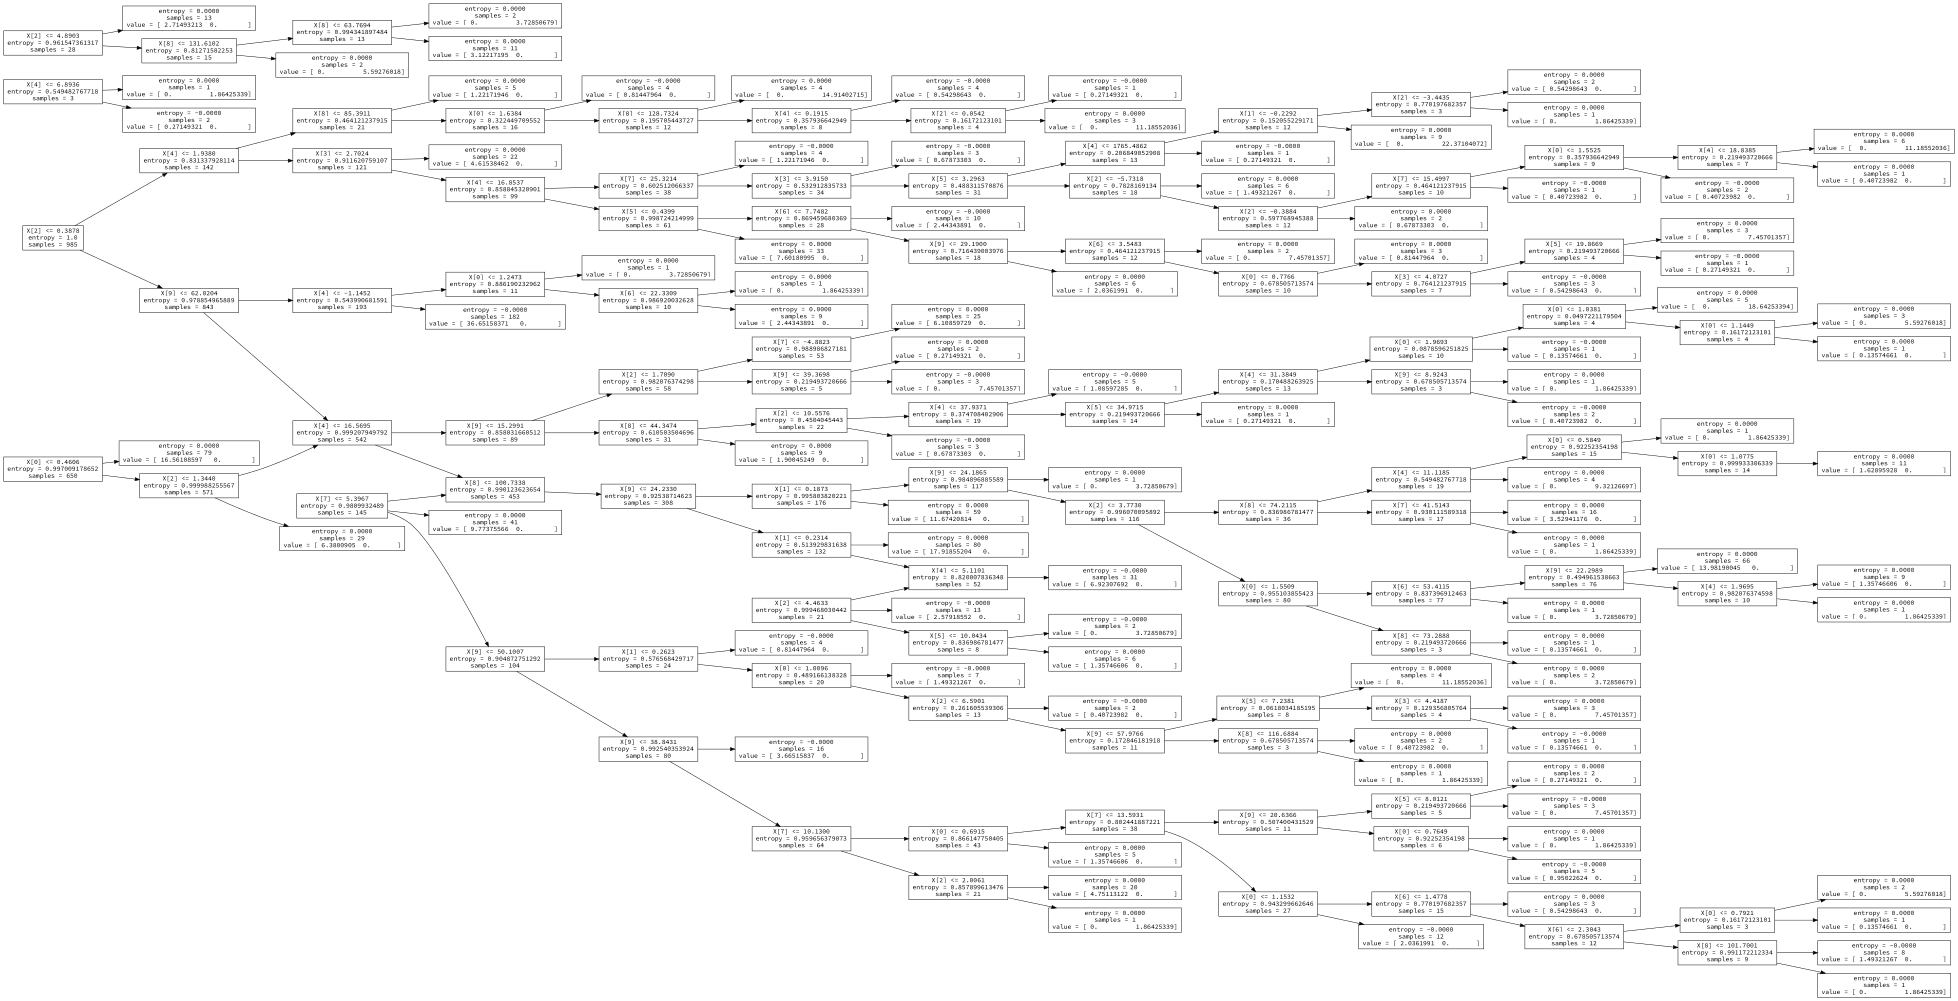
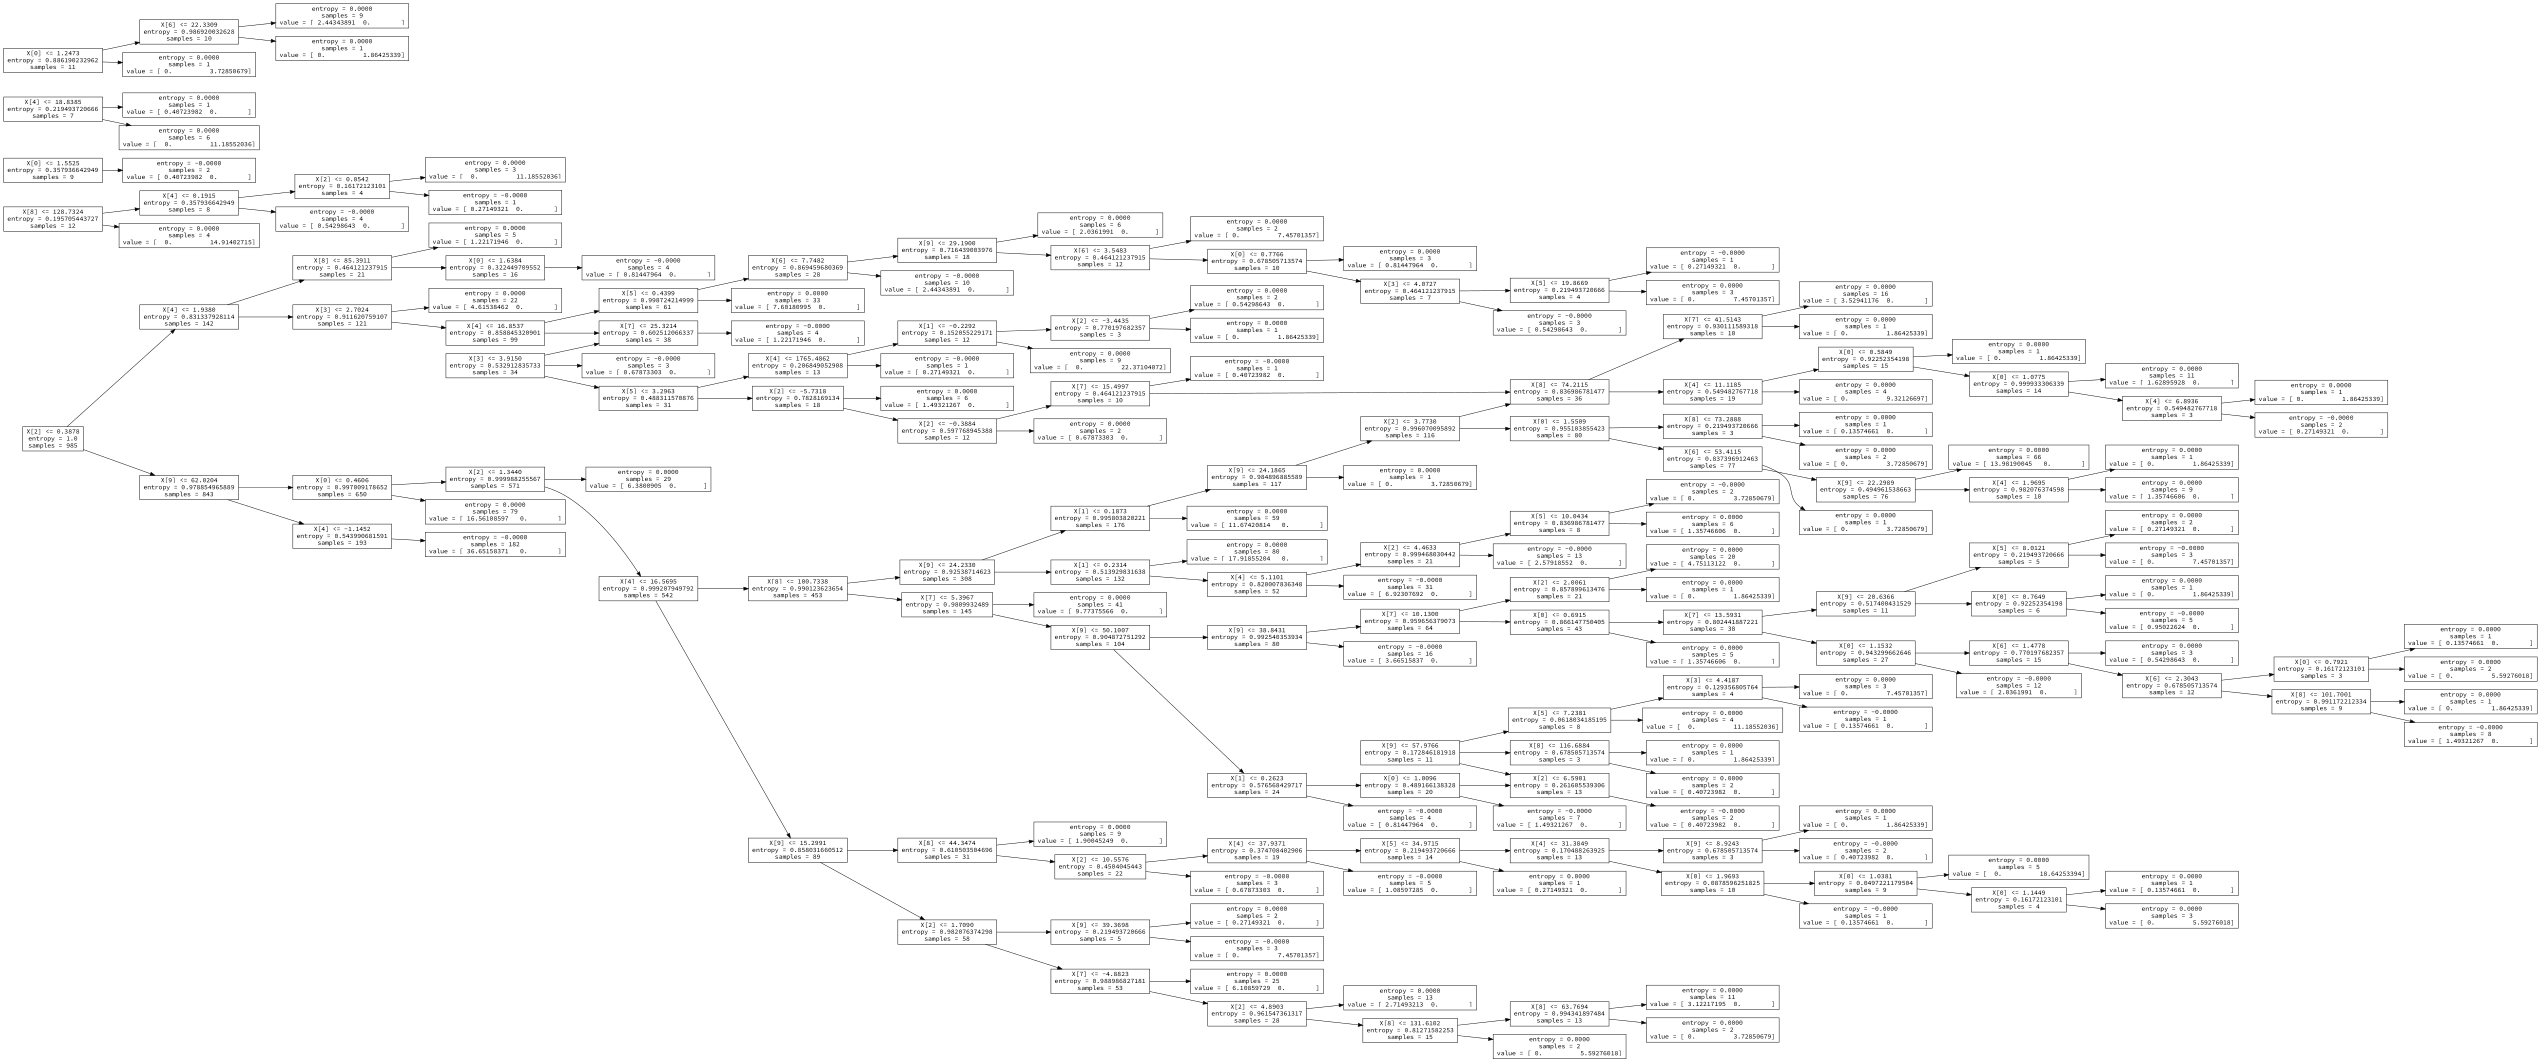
(570, 121) -> none
(1648, 157) -> none
(1495, 172) -> (1328, 393)
(723, 186) -> (570, 350)
(1421, 284) -> (1410, 291)
(416, 293) -> none
(1574, 317) -> (1866, 883)
(264, 365) -> (263, 488)
none -> (2093, 396)
(415, 498) -> (872, 597)
(1421, 512) -> (1713, 327)
(878, 594) -> (1331, 570)
(1034, 724) -> (1483, 769)
(648, 749) -> (1257, 637)
(1268, 822) -> (1866, 604)
none -> (1176, 997)
